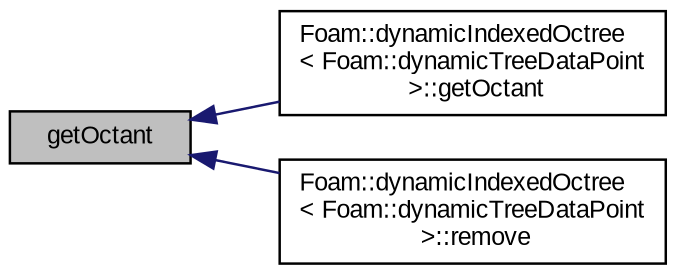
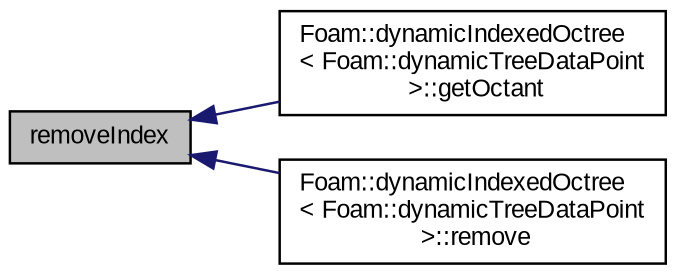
(100, 137) -> (100, 137)
